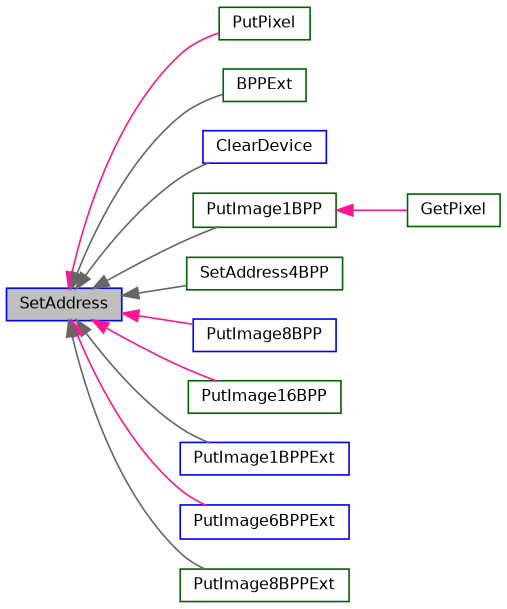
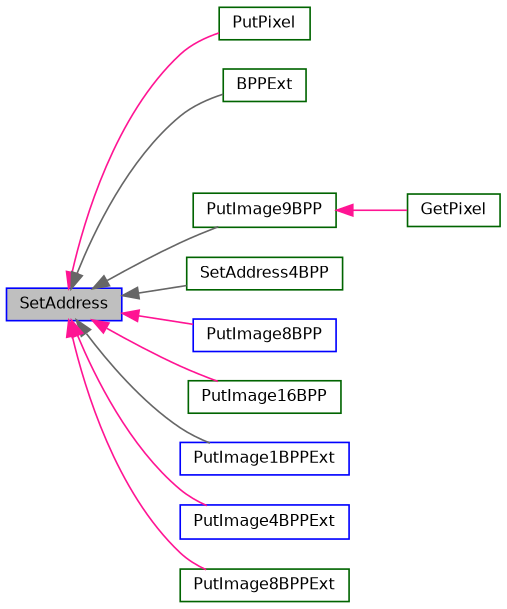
(265, 147) -> none
(265, 210) -> (265, 210)
(119, 466) -> (119, 466)
(265, 522) -> (265, 522)
